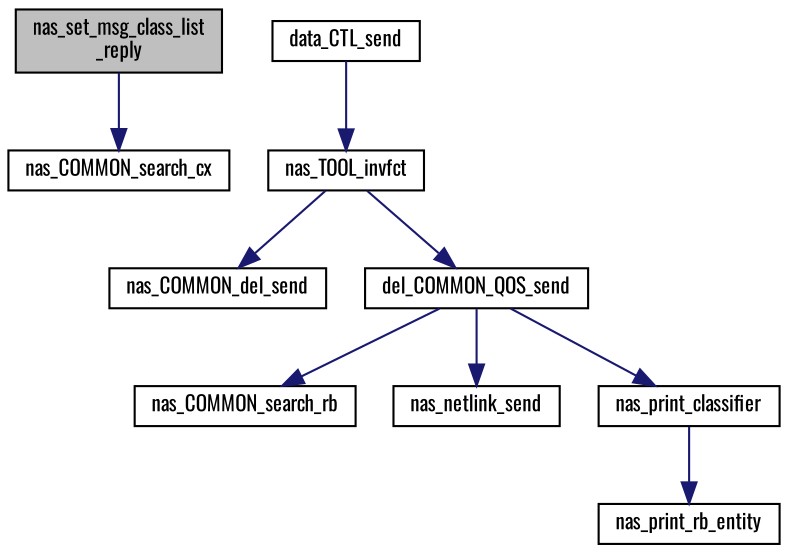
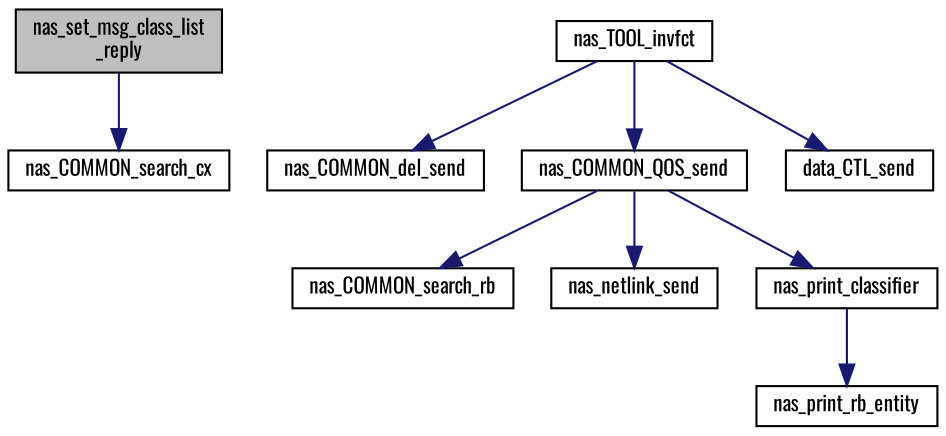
(346, 95) -> (738, 101)
(477, 288) -> (634, 170)
